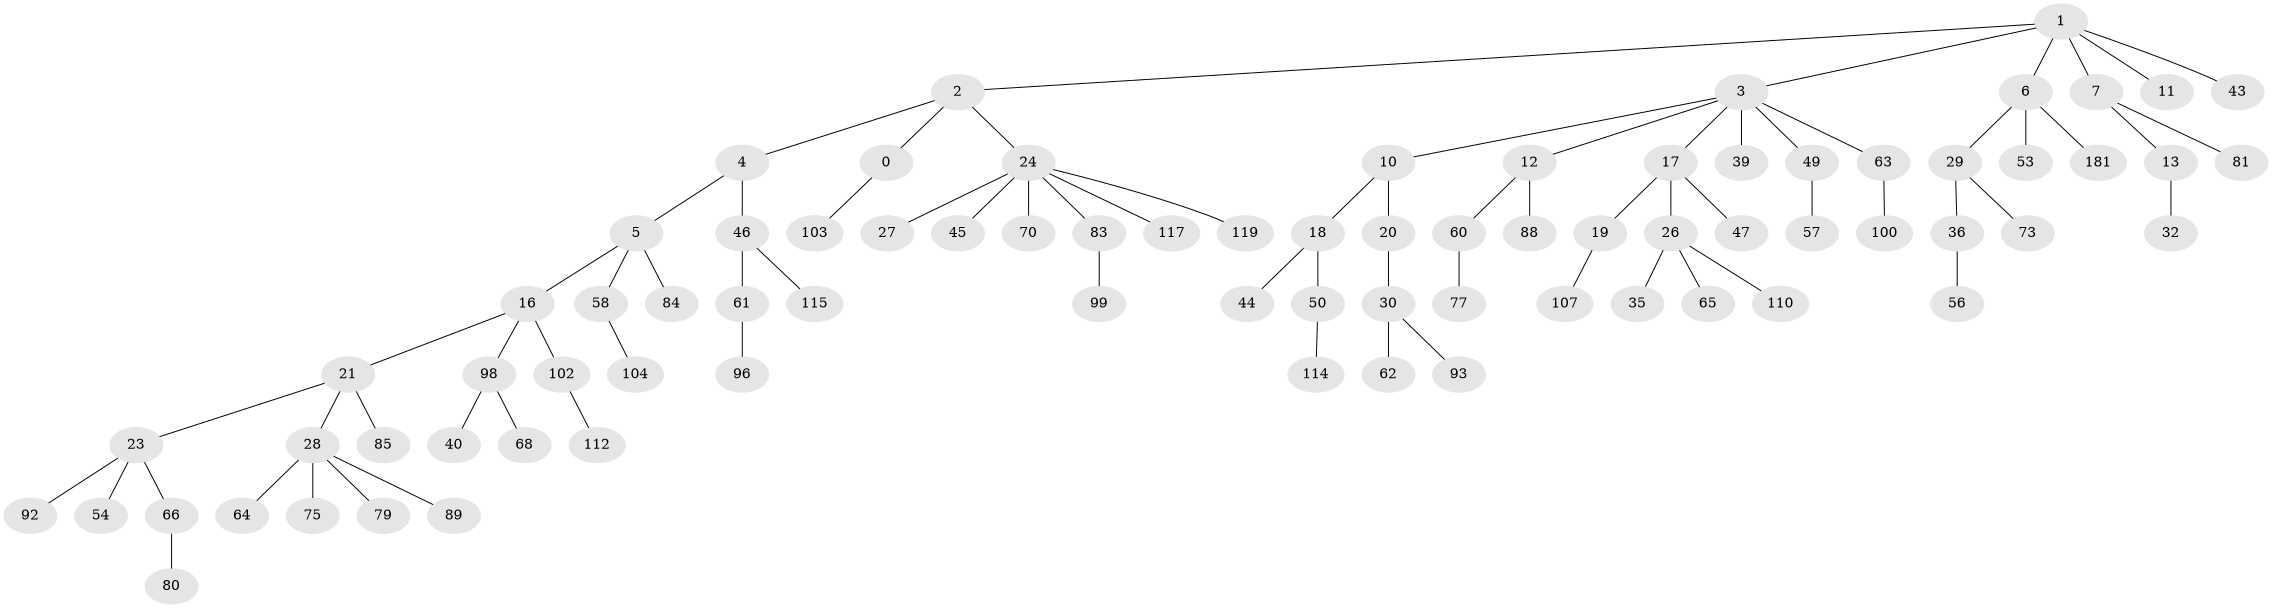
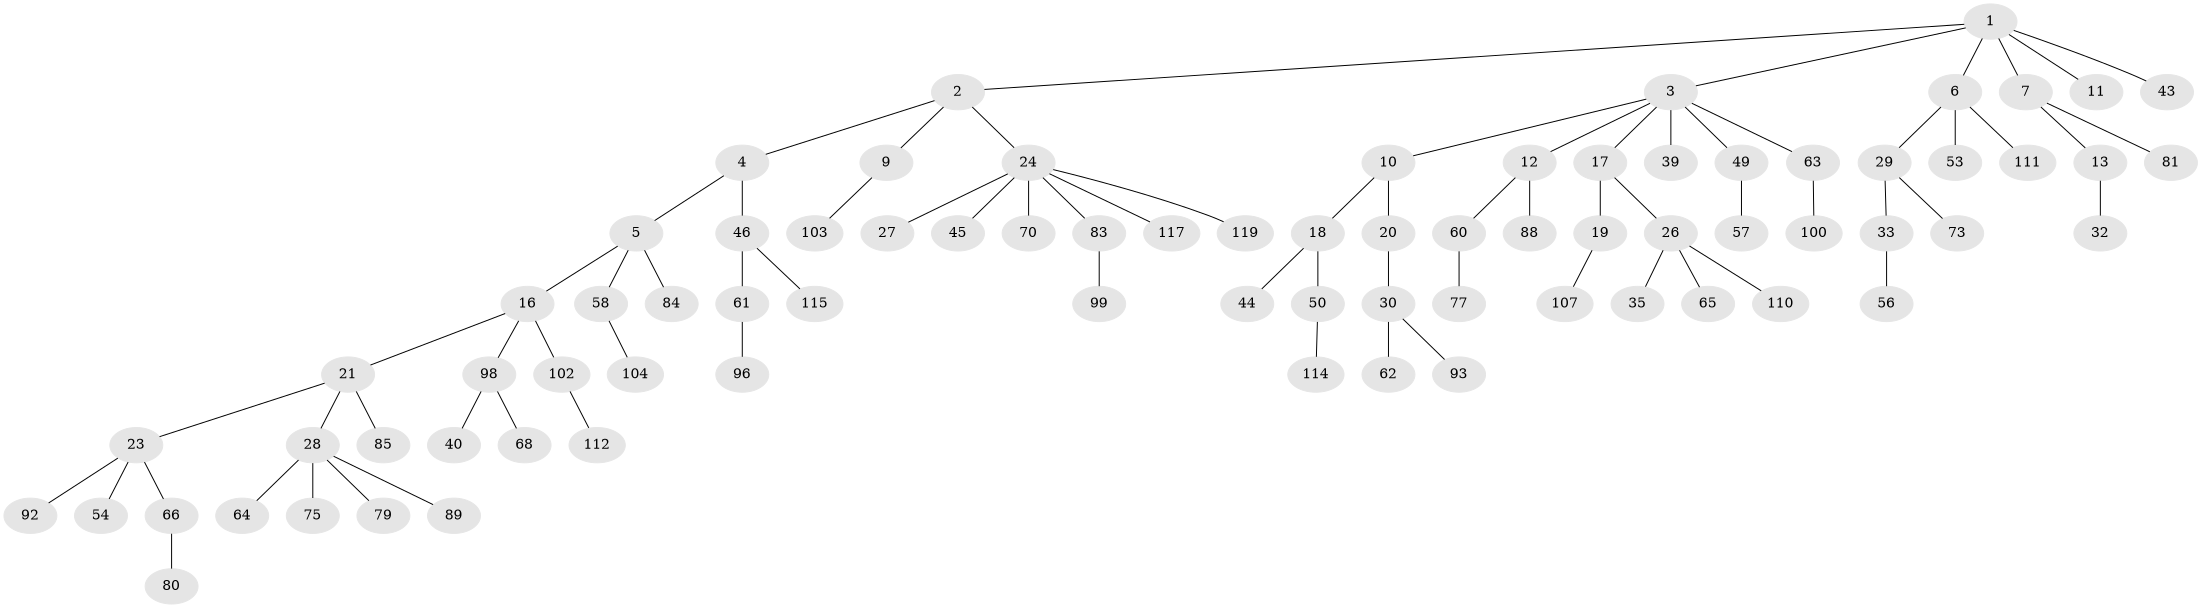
(886, 163) -> (886, 163)
(2098, 163) -> (2028, 163)
(1741, 233) -> none
(1957, 233) -> (1887, 233)
